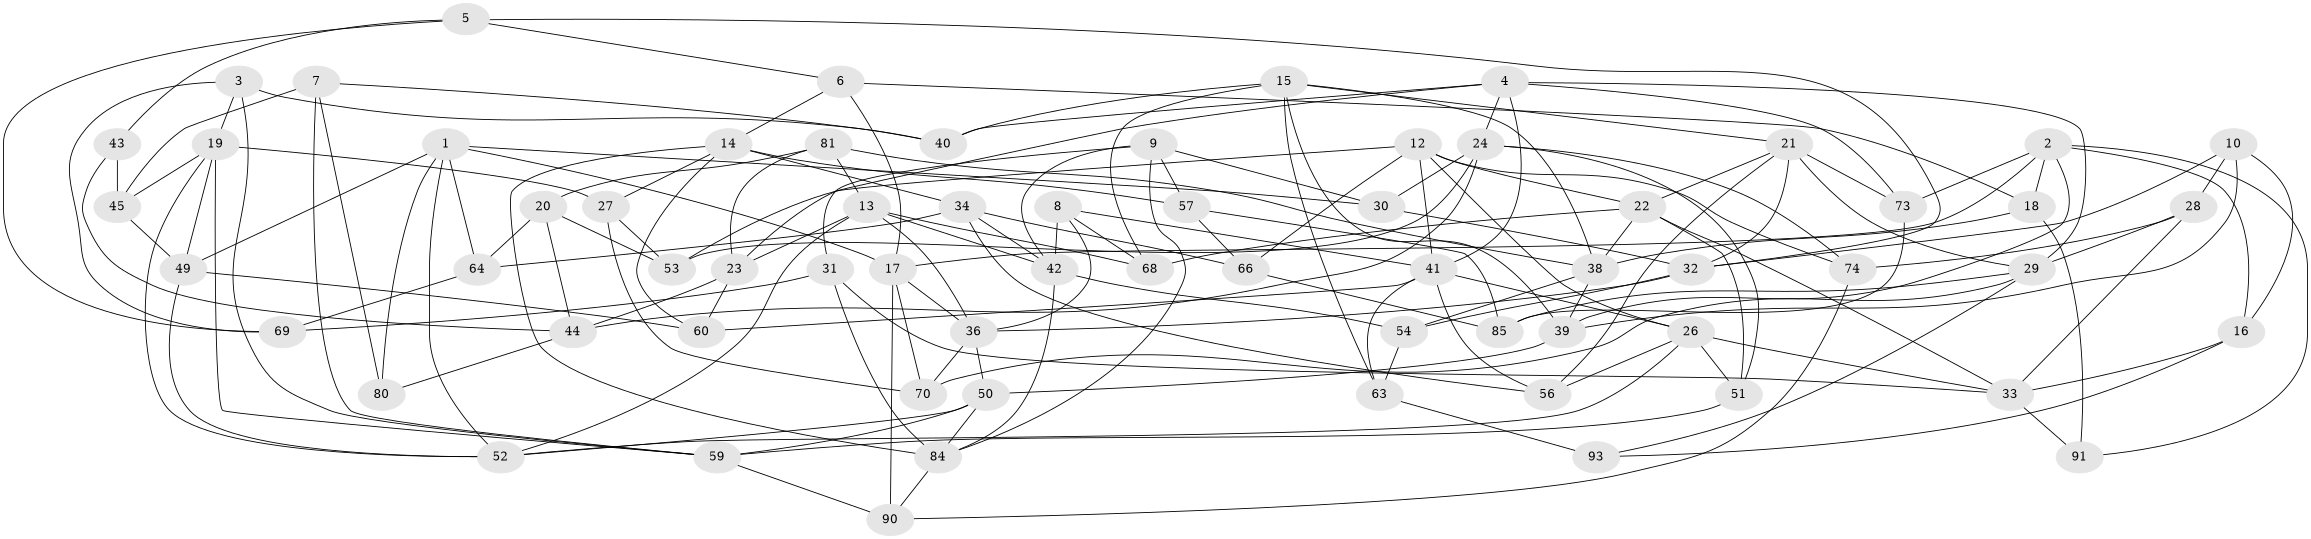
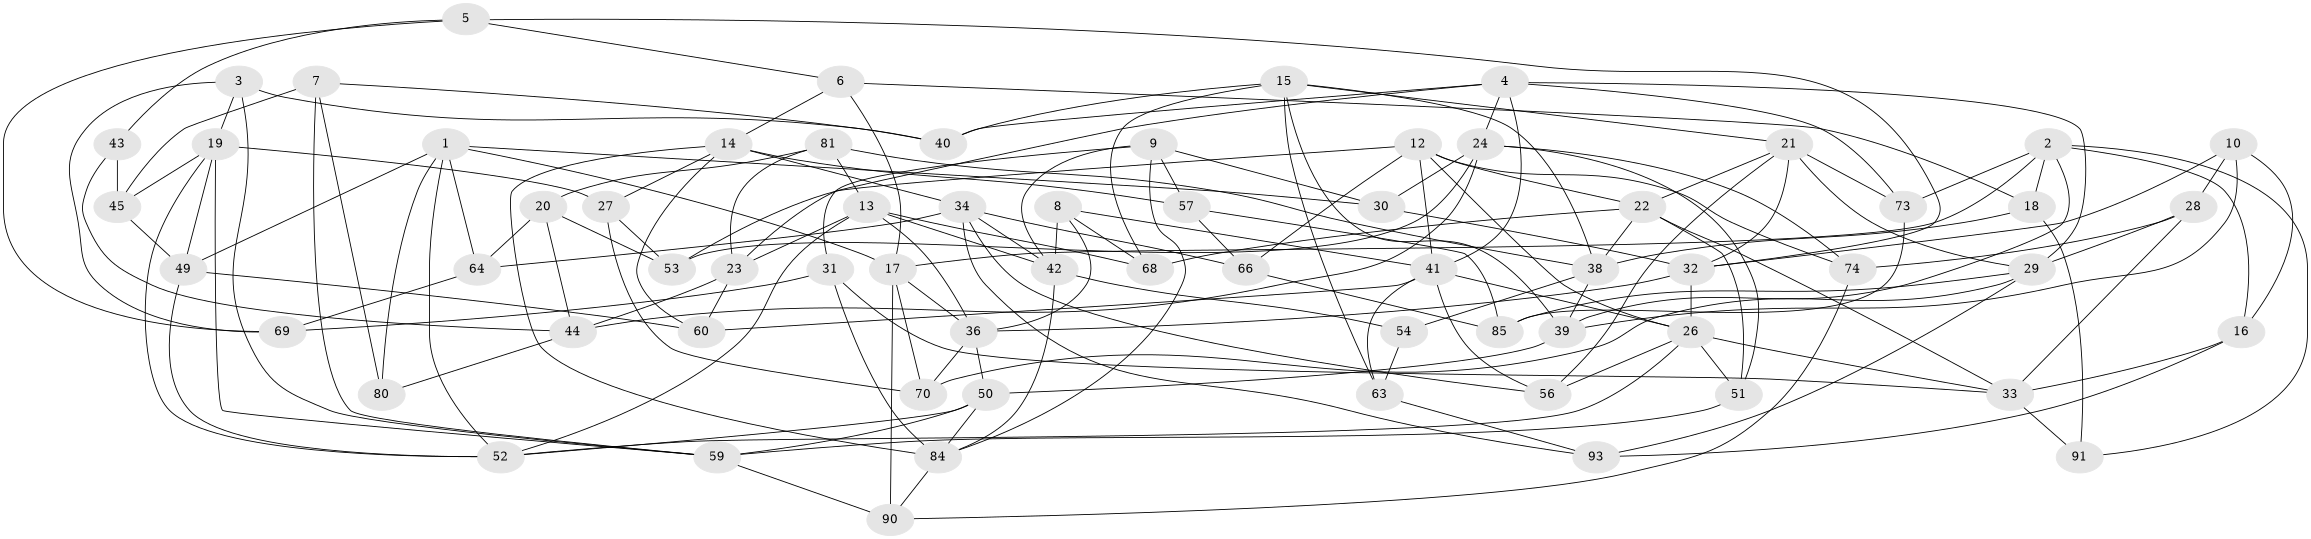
(1529, 304) -> (1691, 304)
none -> (1235, 389)
